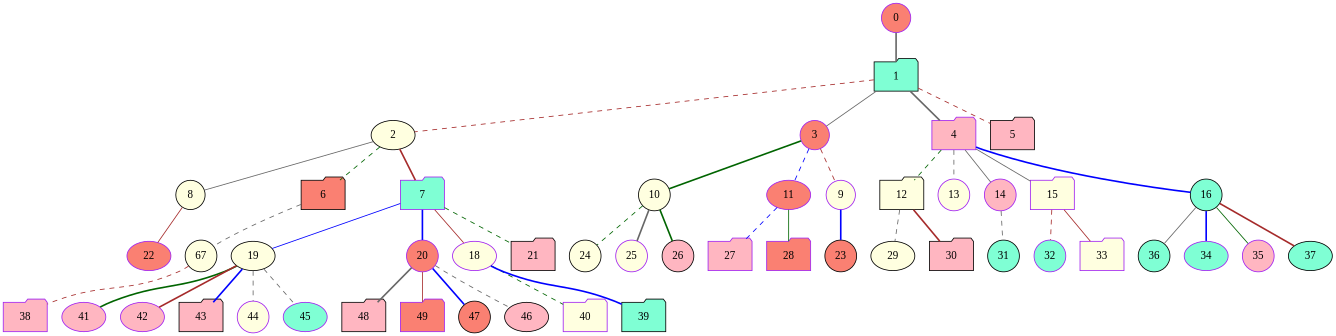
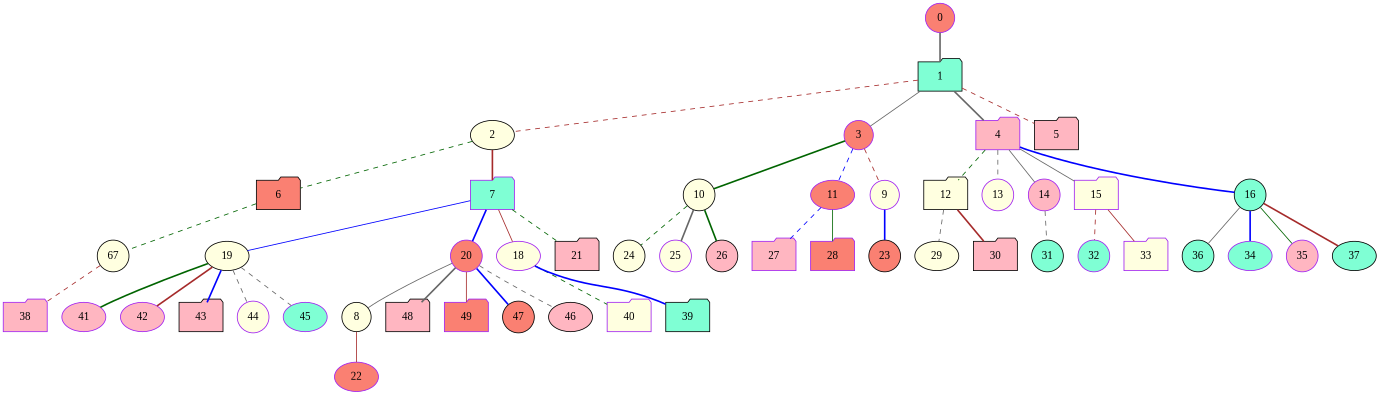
(289, 166) -> (409, 284)
(257, 224) -> (192, 227)
